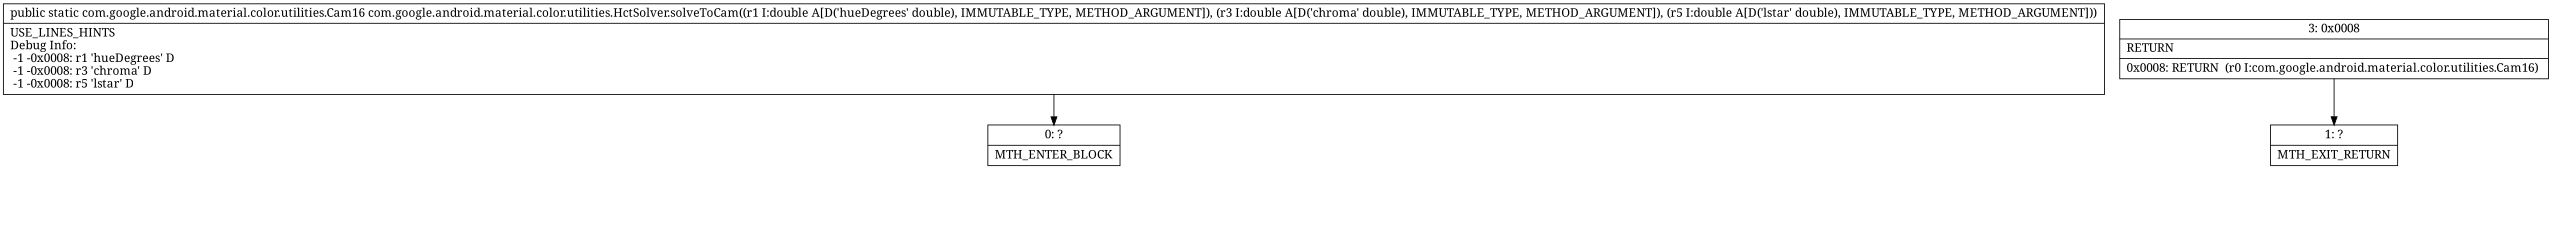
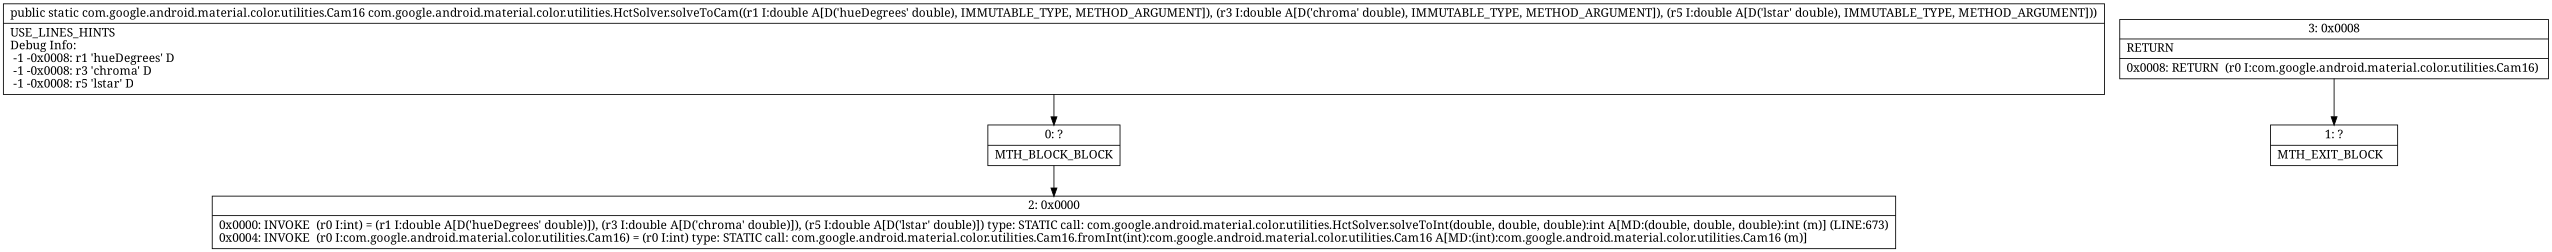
(1054, 155) -> (1054, 155)
(2334, 155) -> (2330, 155)
none -> (1054, 222)
